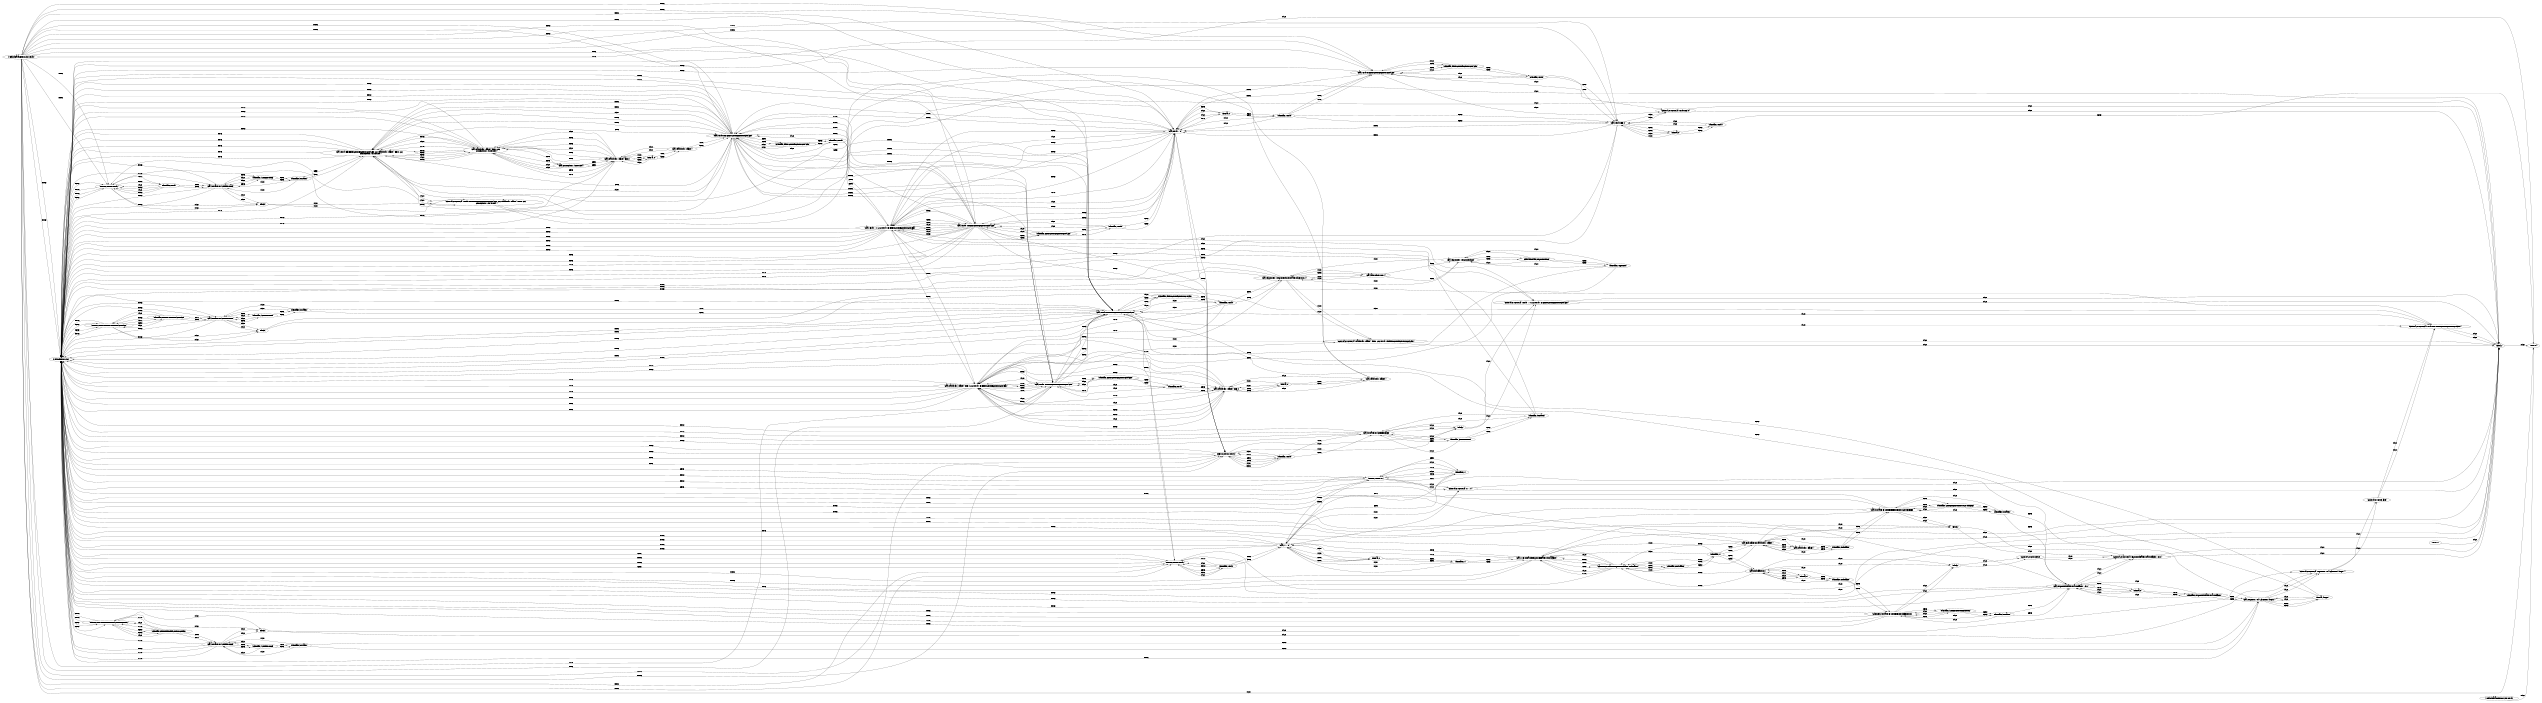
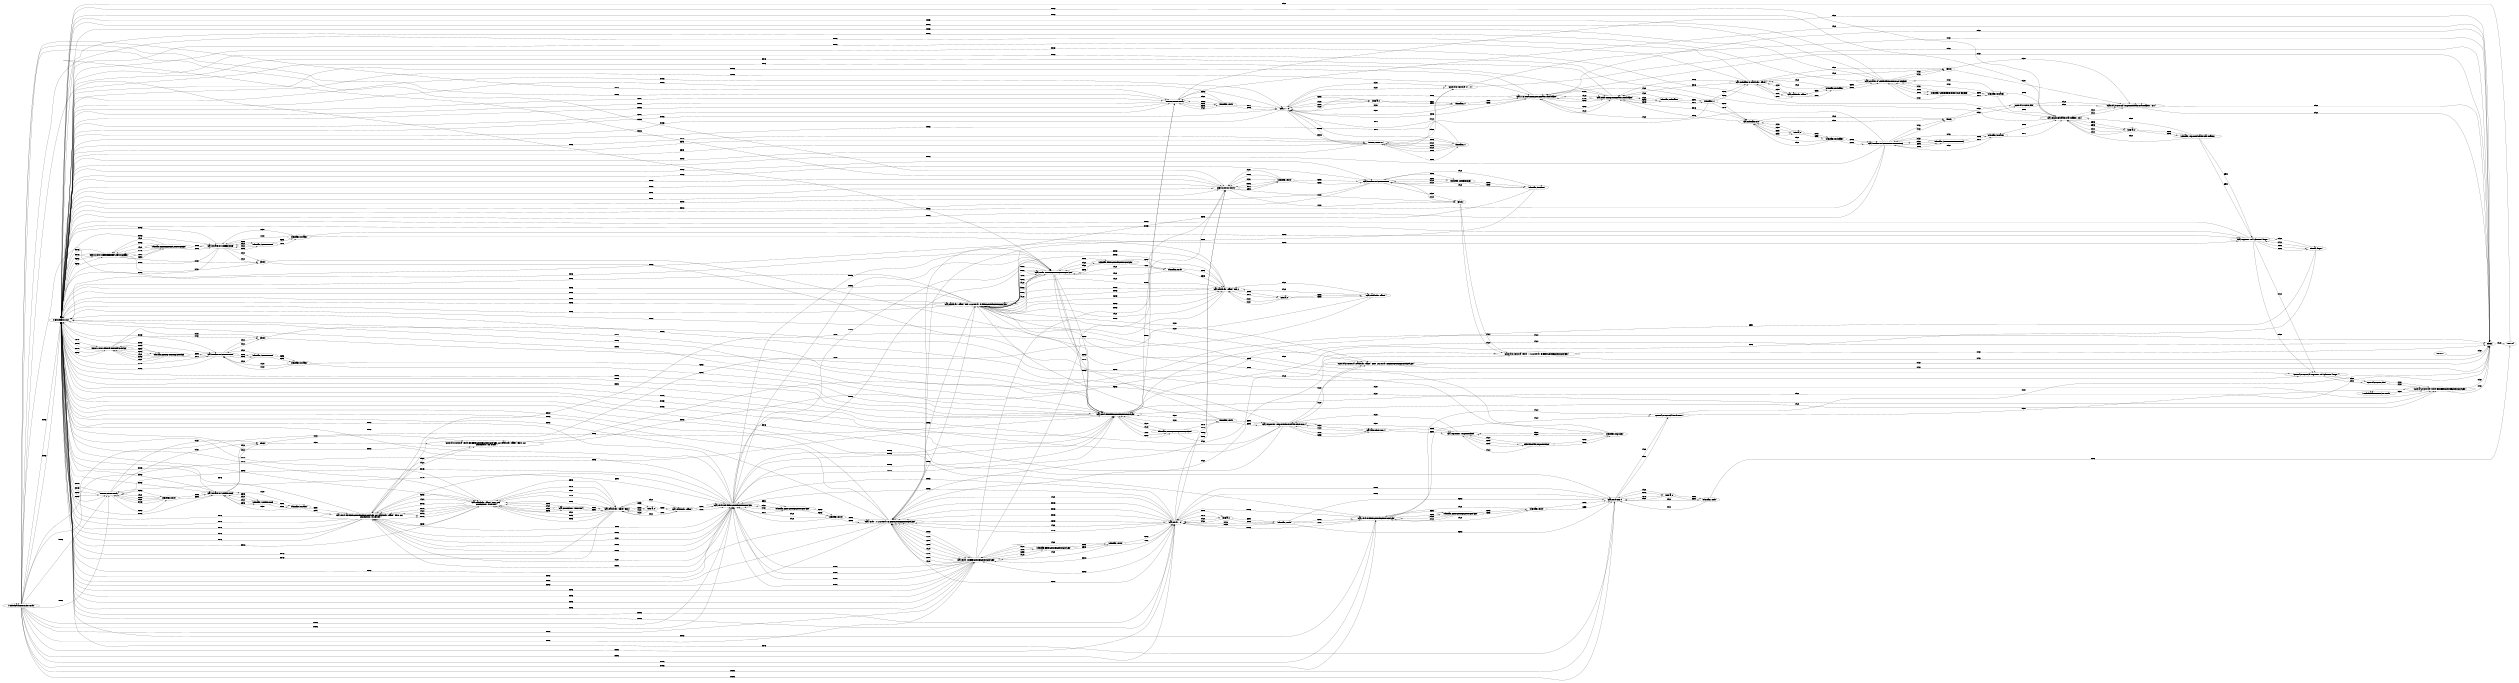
(2532, 532) -> (2408, 392)
(1618, 567) -> (1615, 98)
(1892, 614) -> (1885, 143)
(1128, 693) -> none
